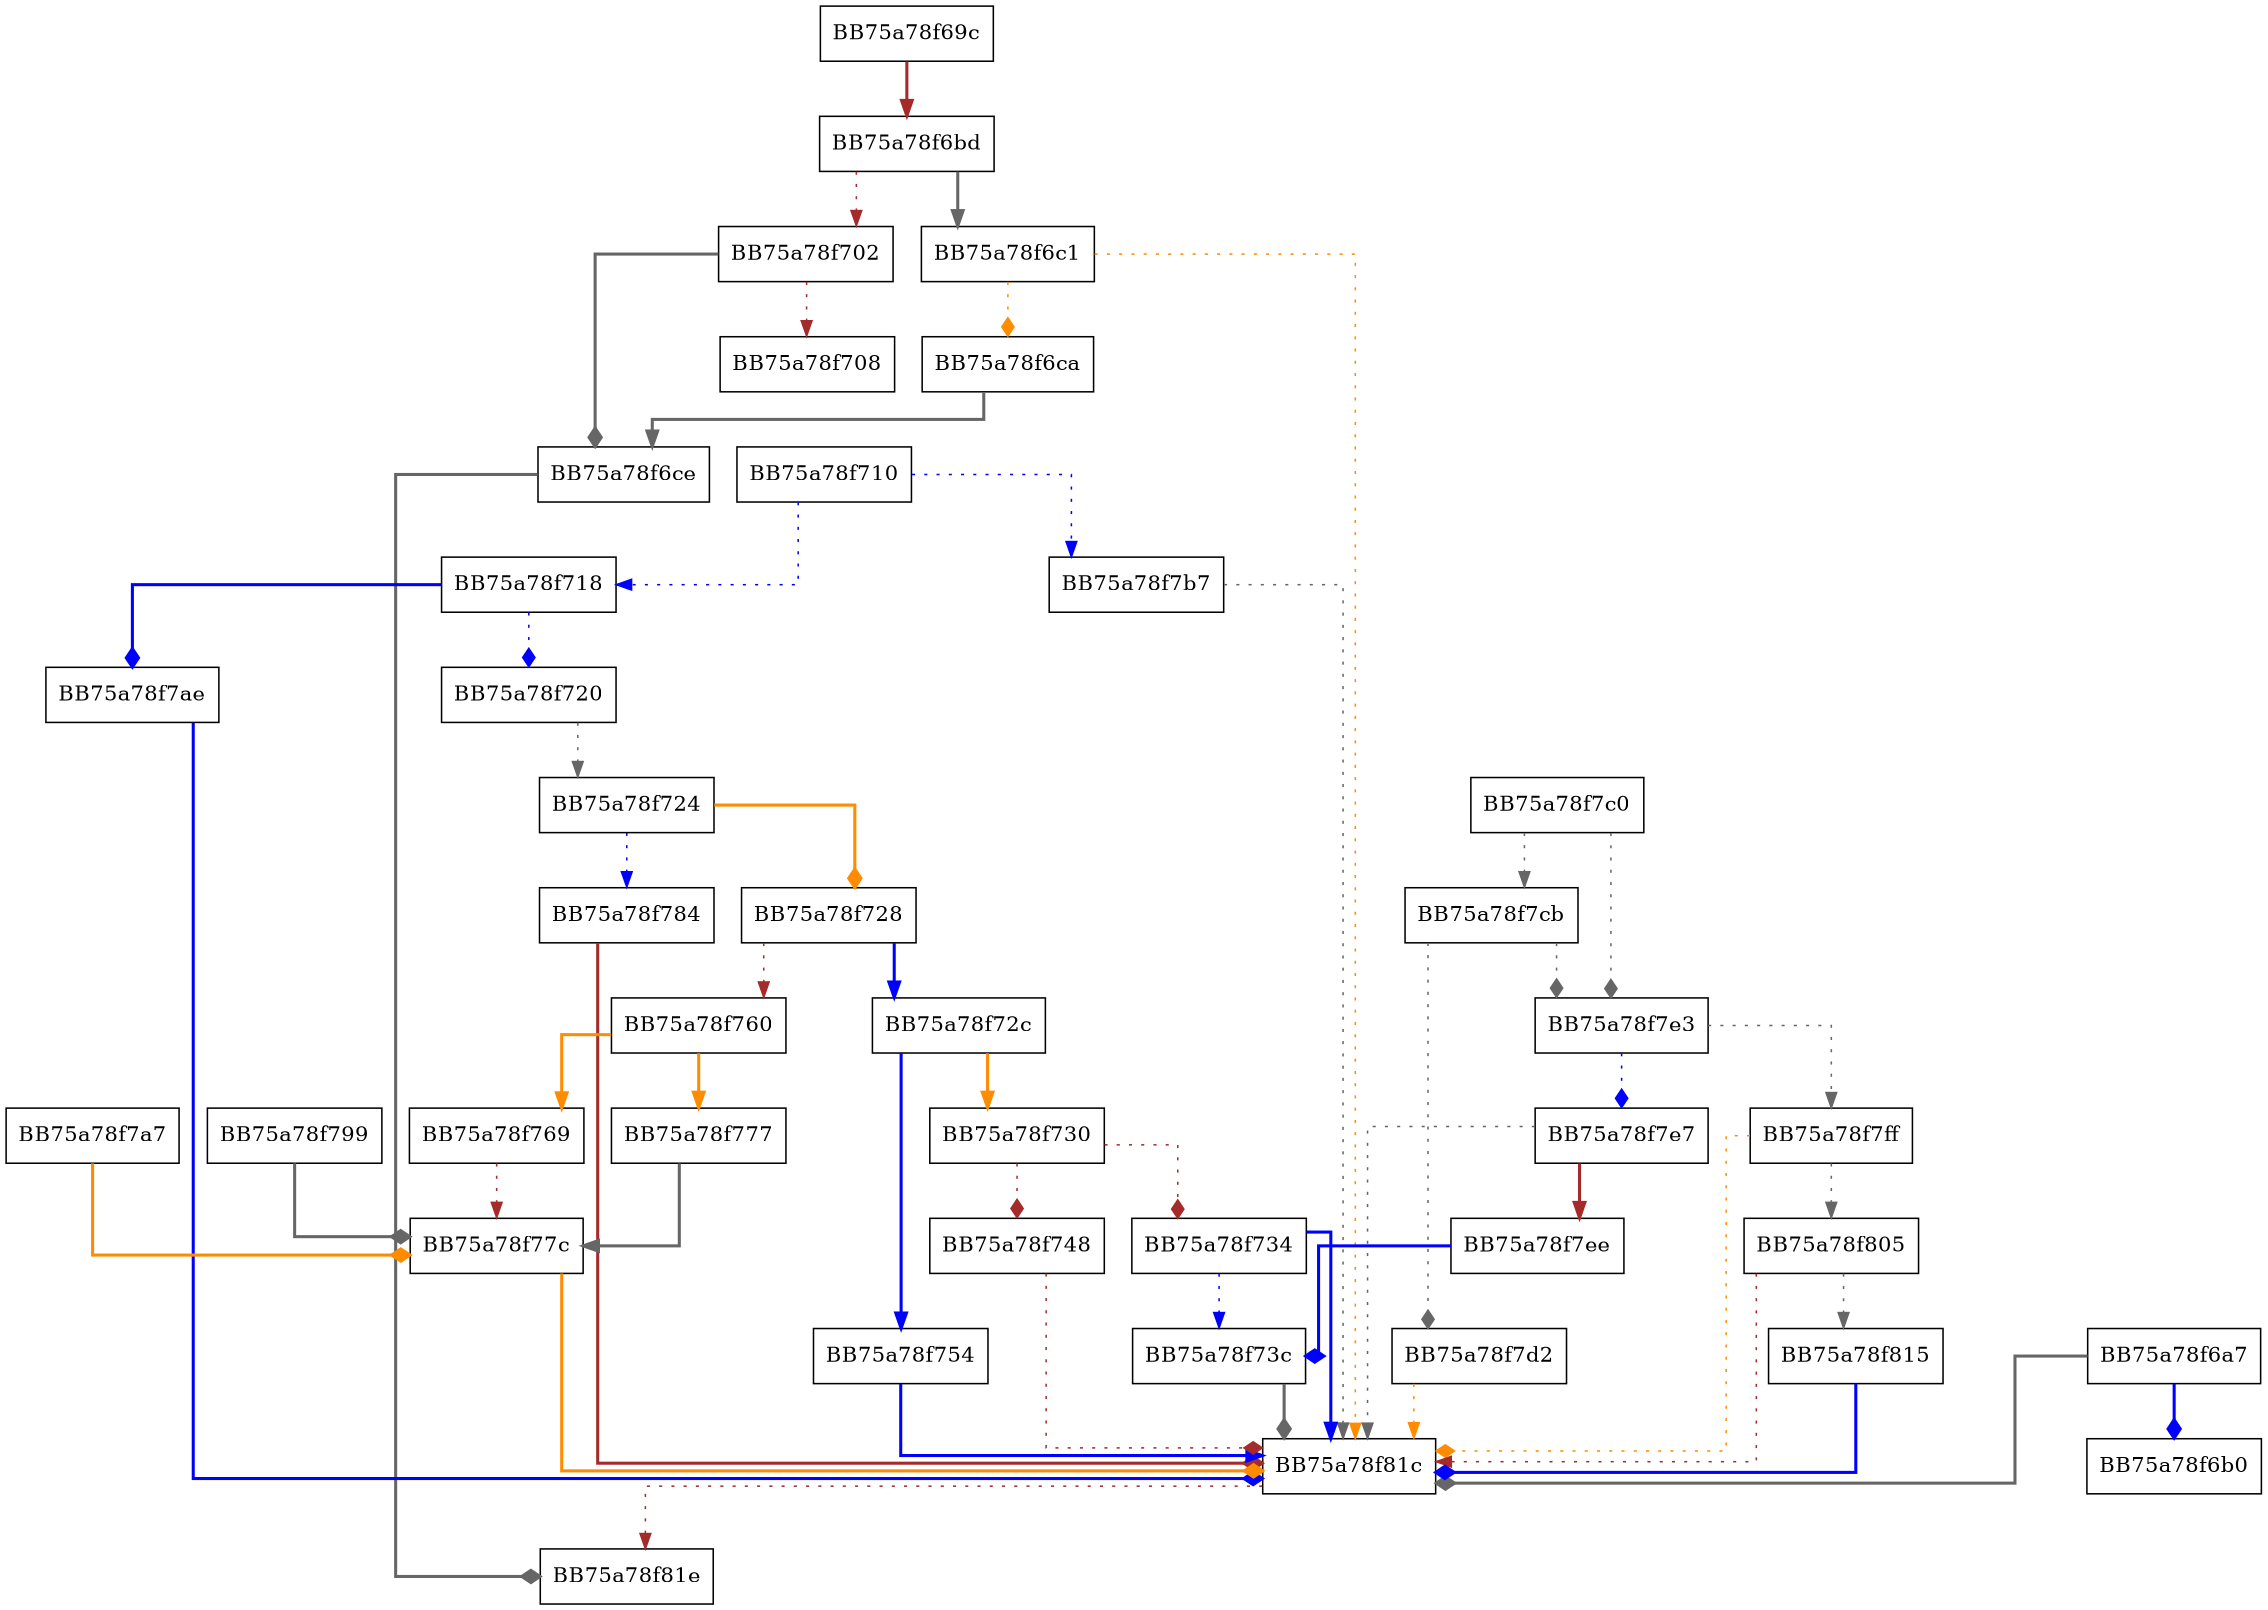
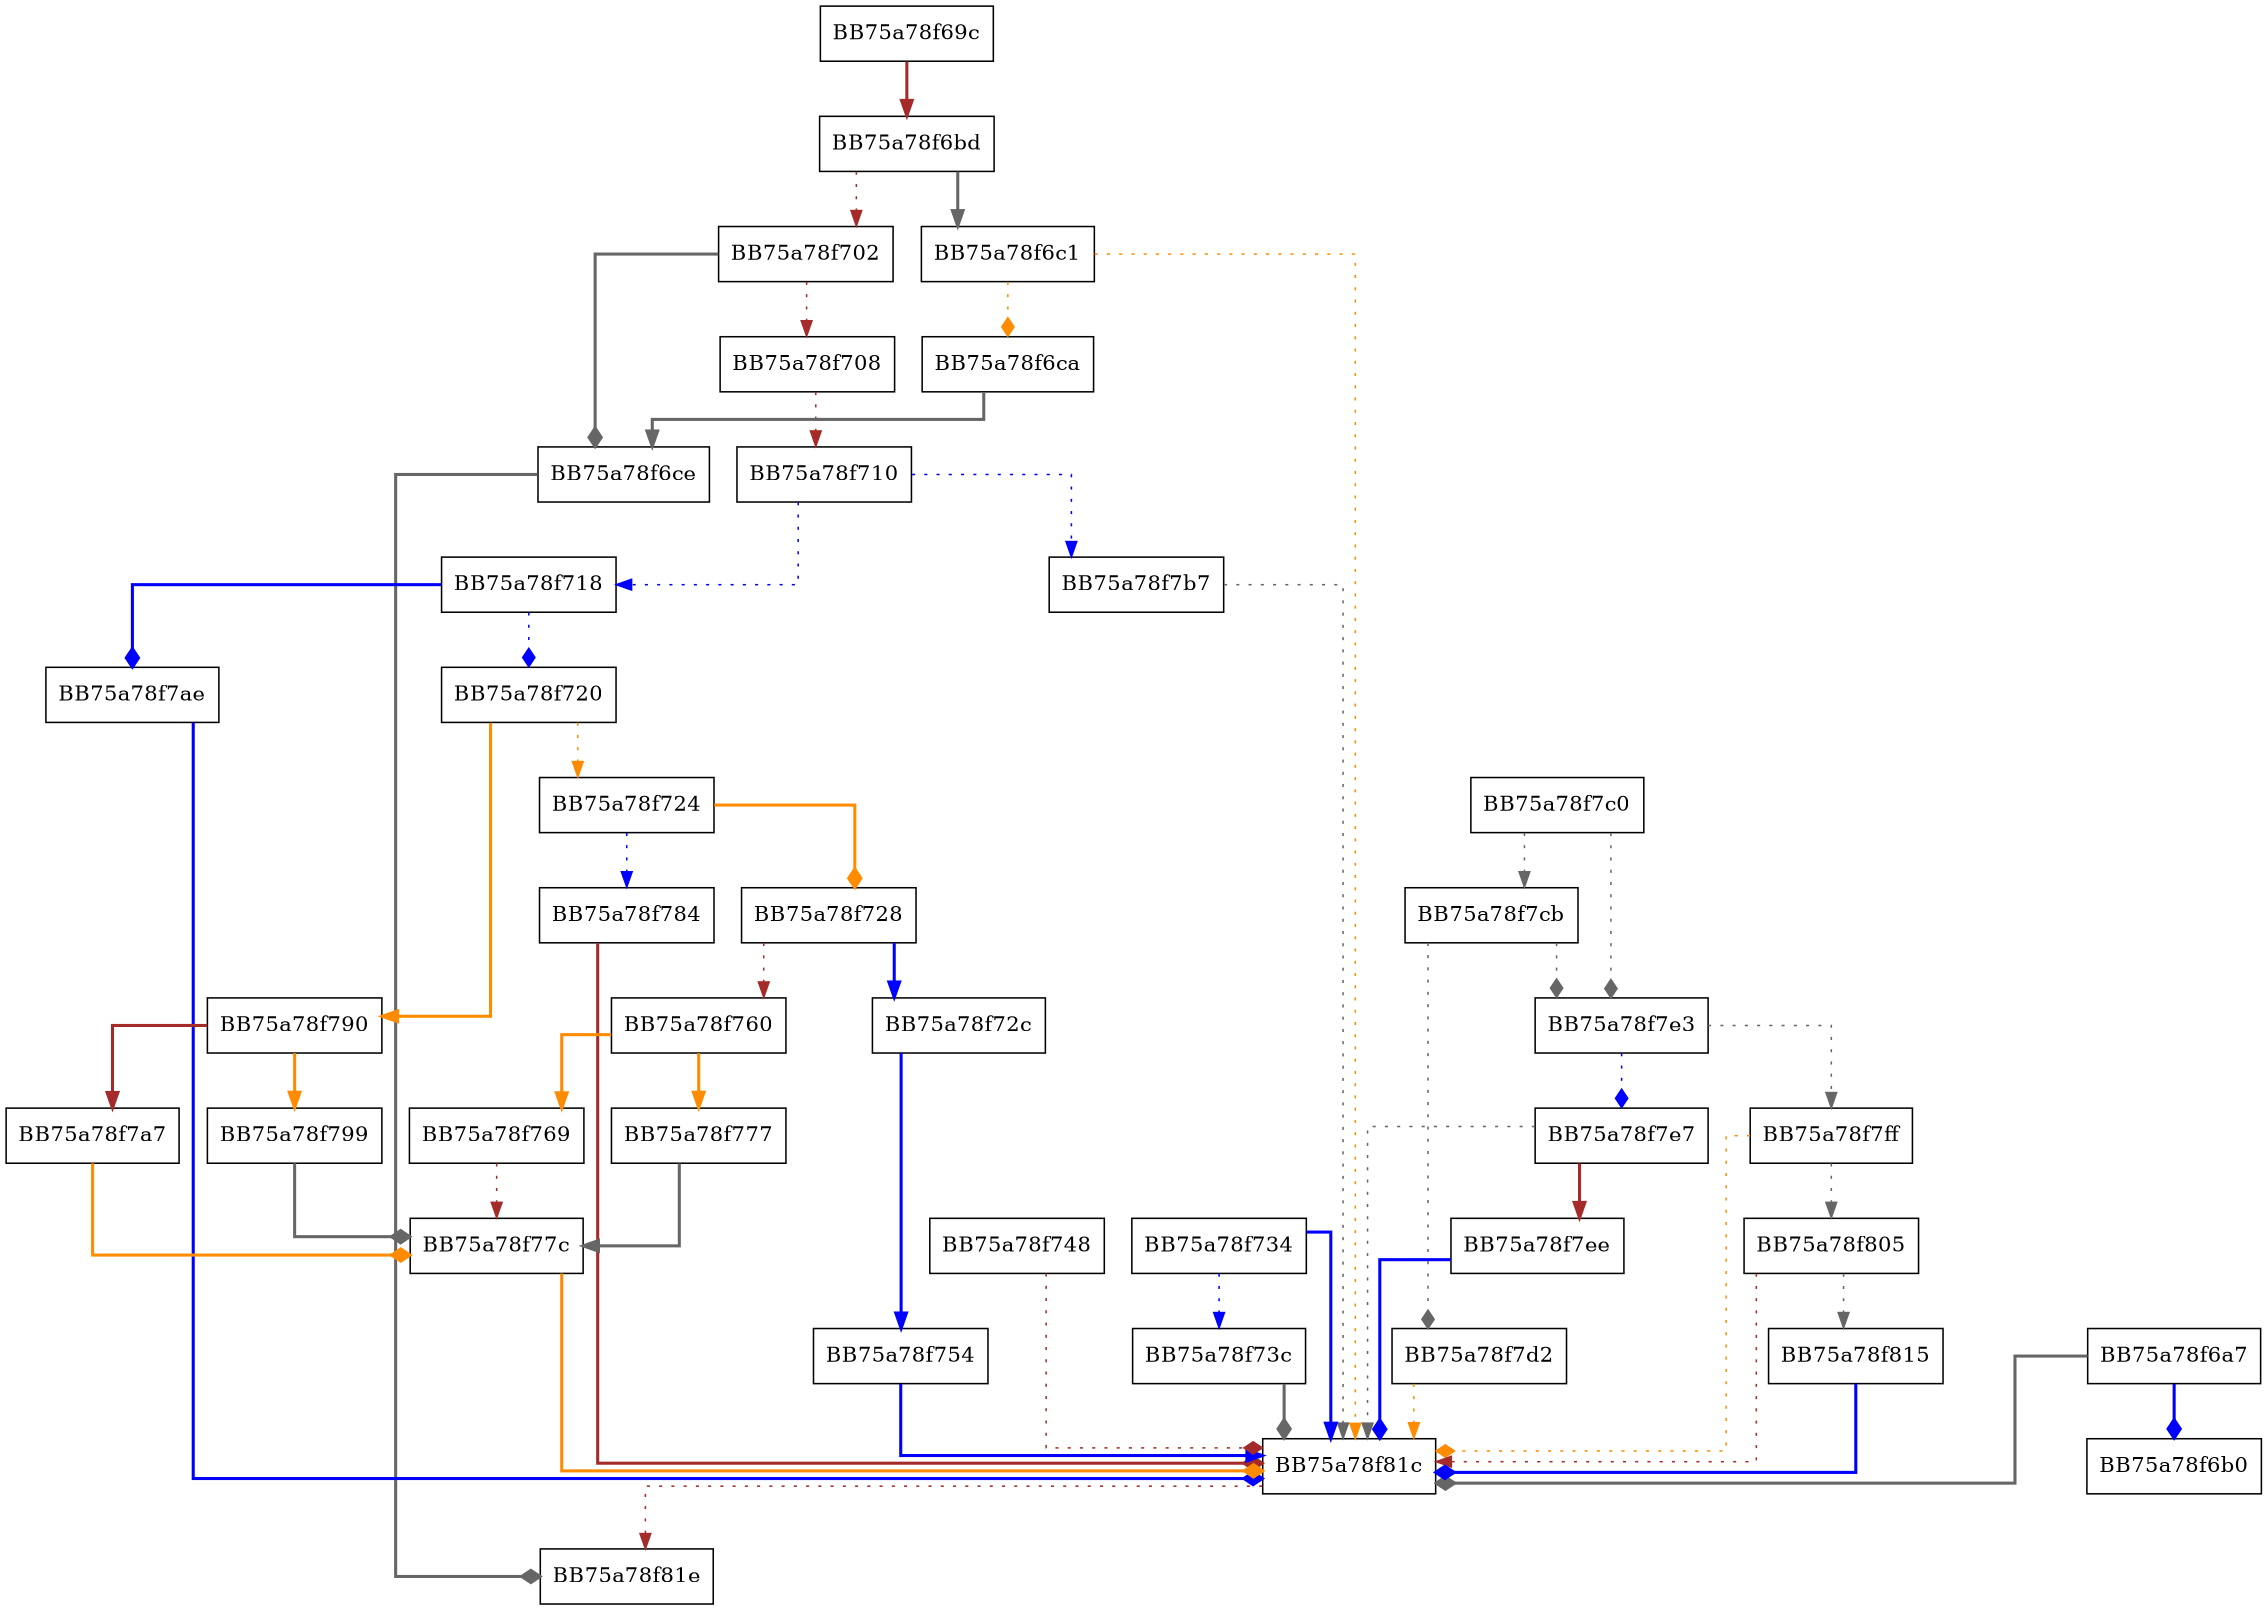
none -> (816, 410)
(578, 742) -> (578, 742)
none -> (295, 1025)
(1017, 1136) -> none
(1319, 1248) -> (1380, 1304)
